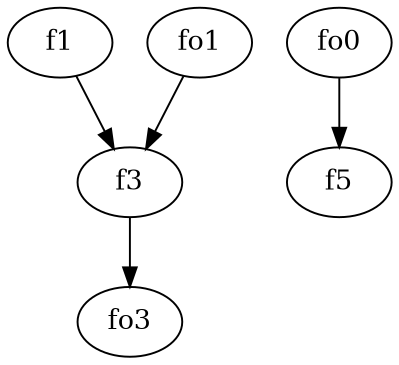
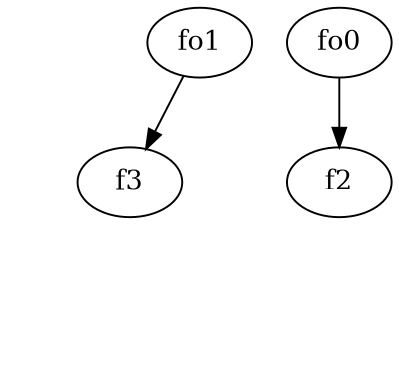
(60, 43) -> none
(339, 182) -> (339, 182)
(130, 322) -> none
